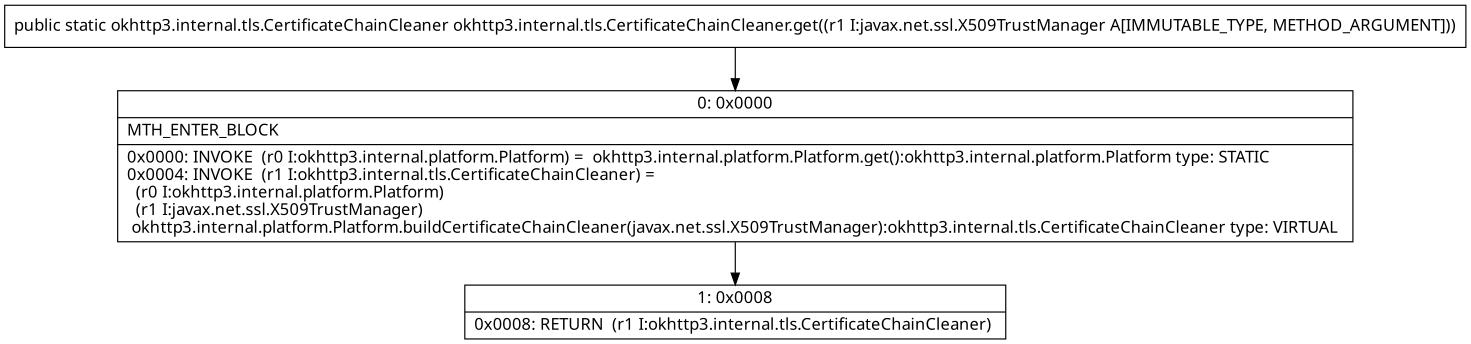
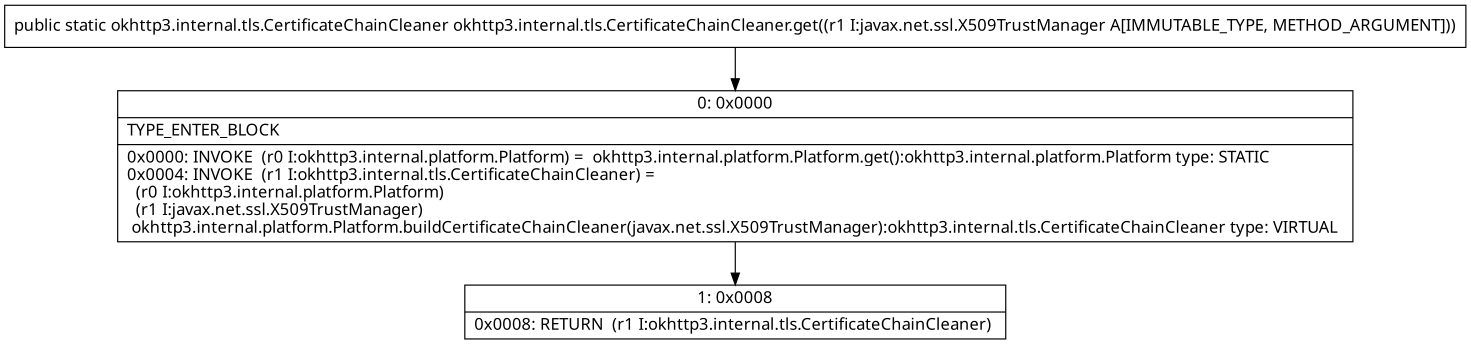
(203, 131) -> (204, 131)
